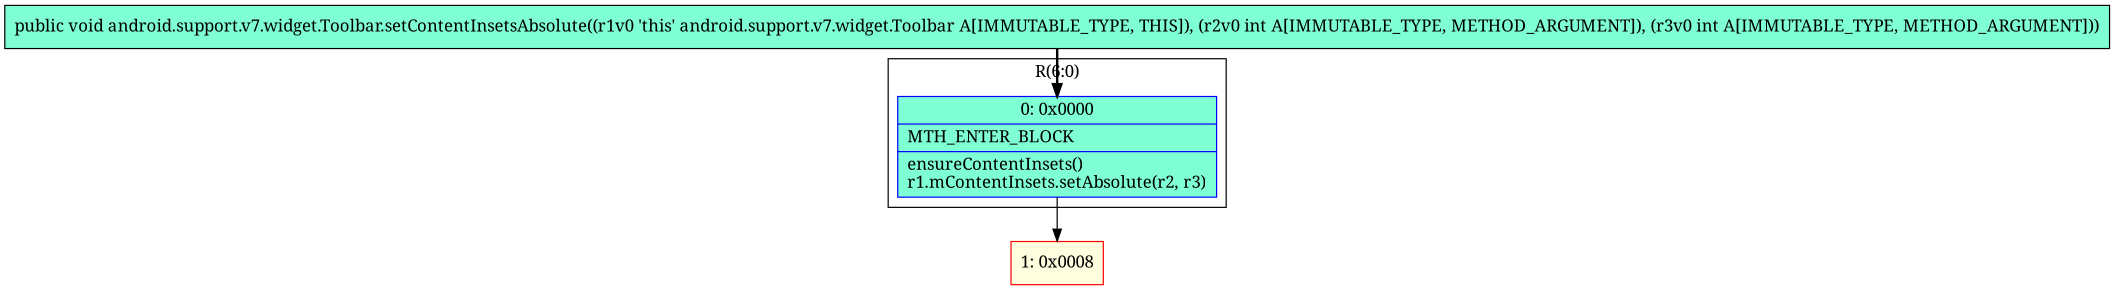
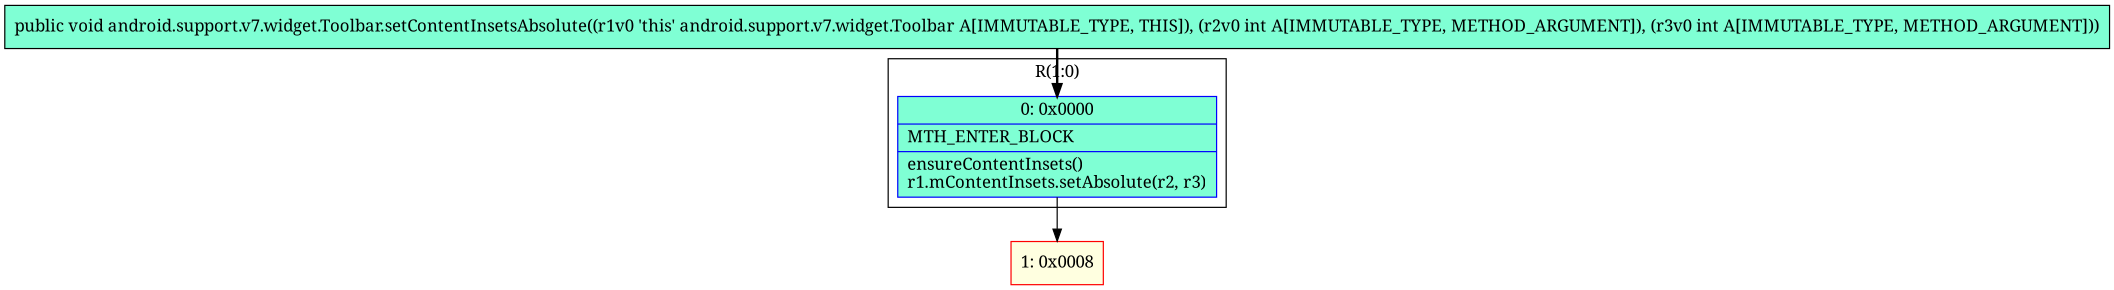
(1057, 73) -> (1057, 73)
